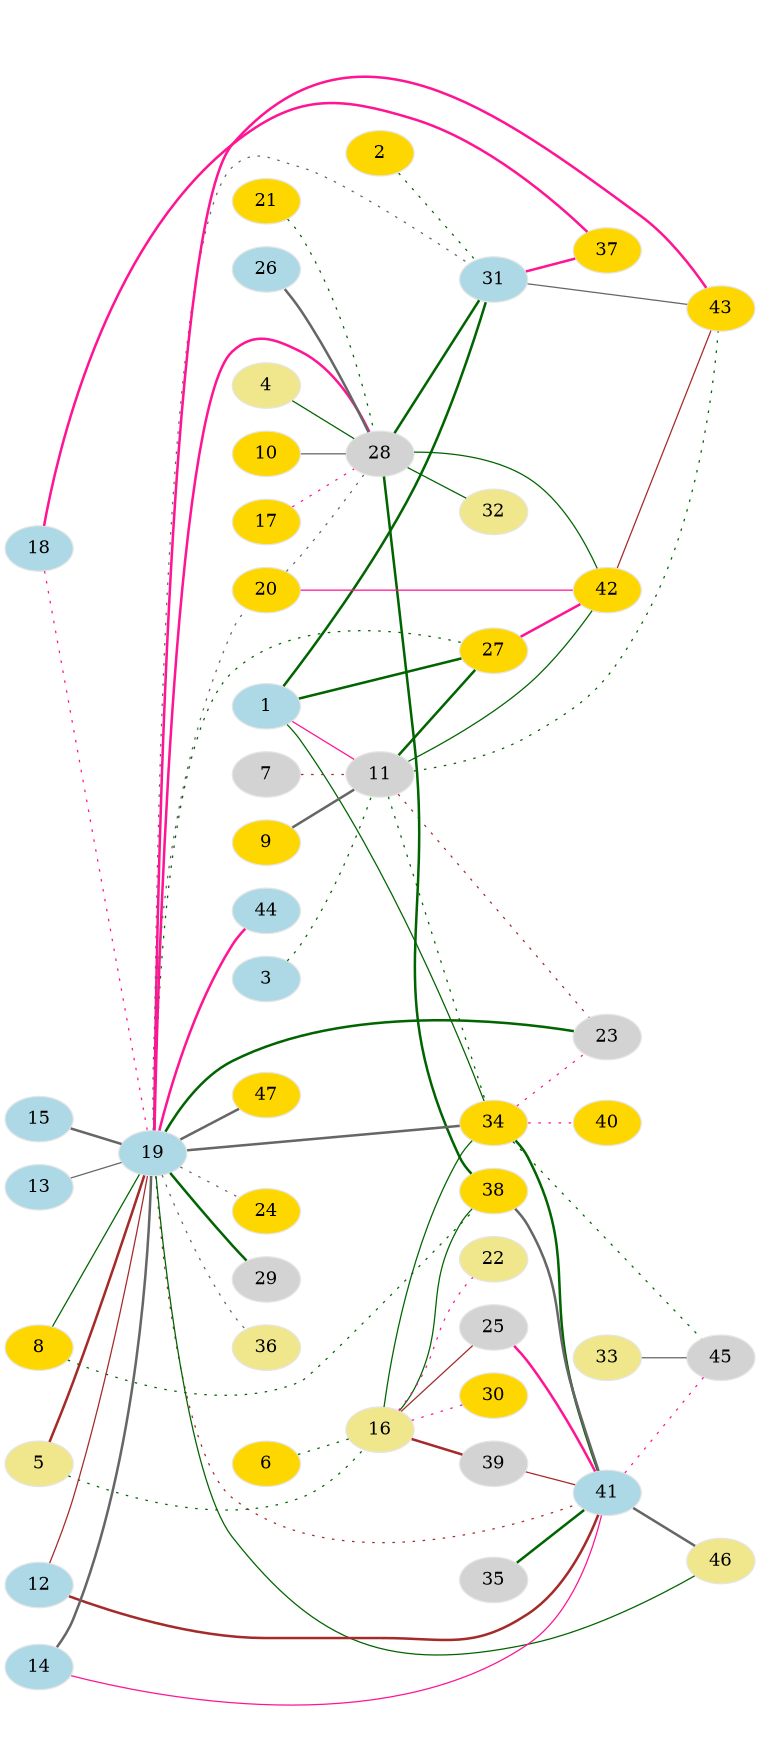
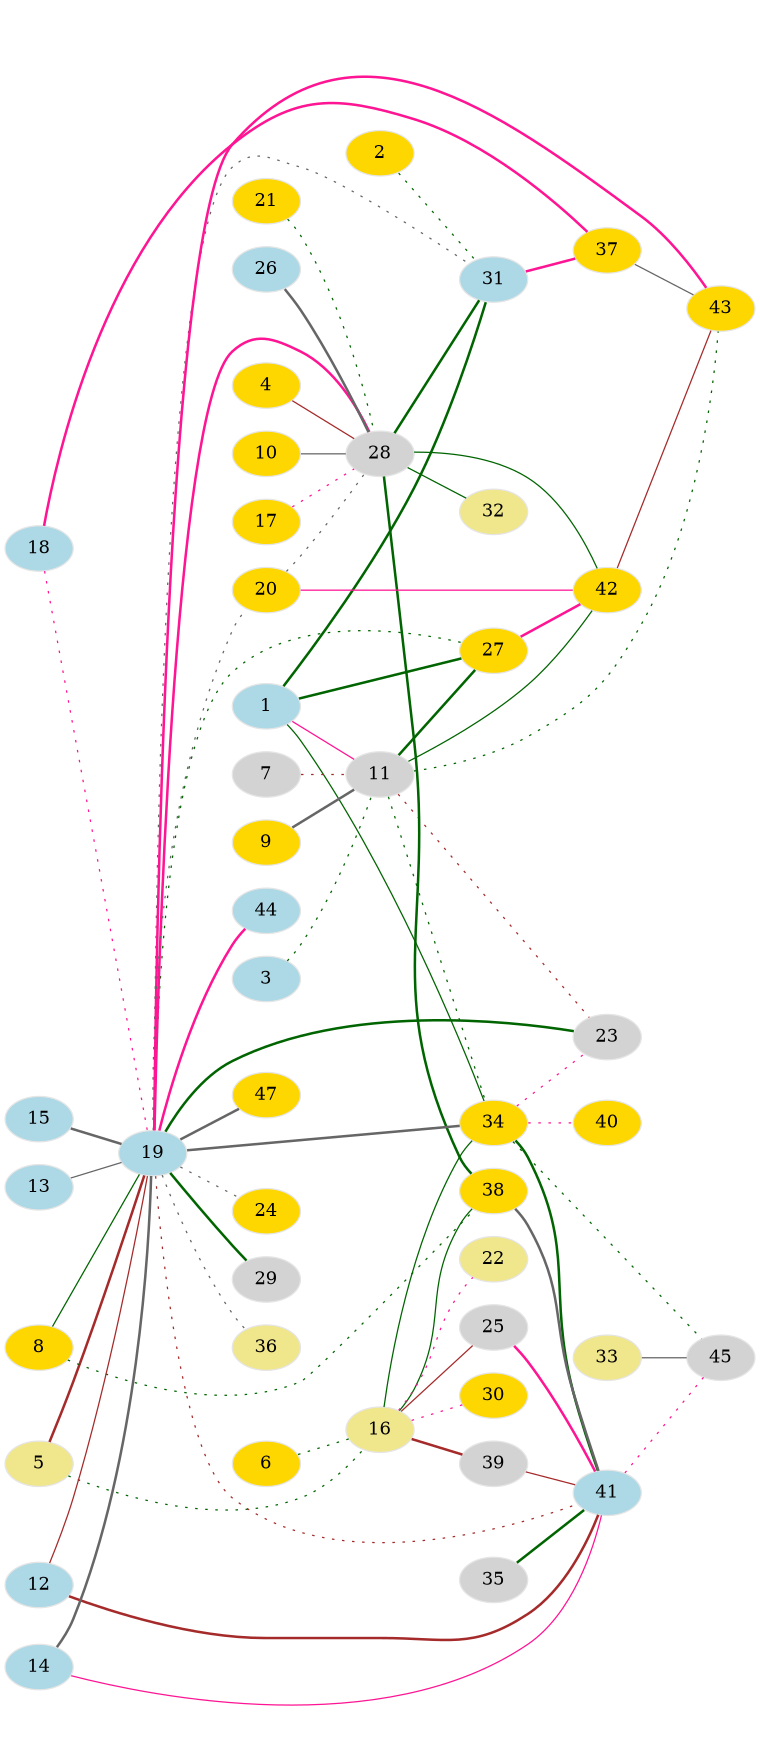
(607, 294) -> (664, 280)
(266, 386) -> (266, 386)
(323, 420) -> (323, 420)
(721, 1561) -> none
